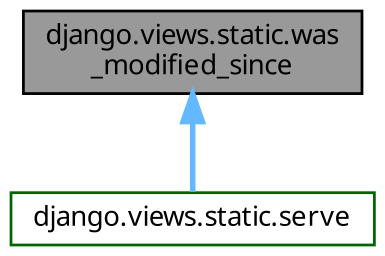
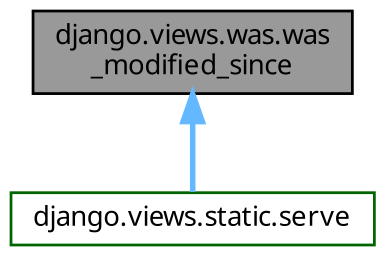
(193, 52) -> (193, 52)
